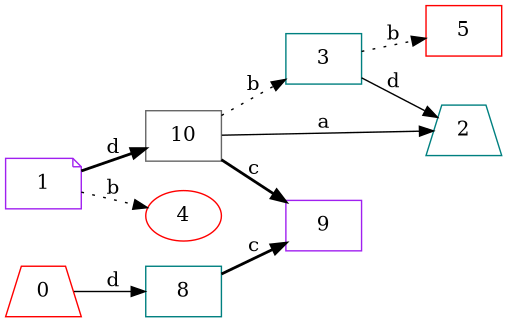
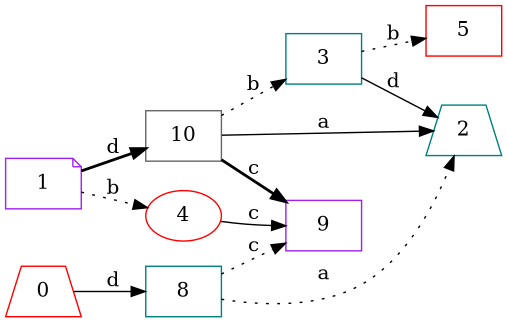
none -> (246, 224)
(247, 262) -> (247, 262)
none -> (363, 283)
